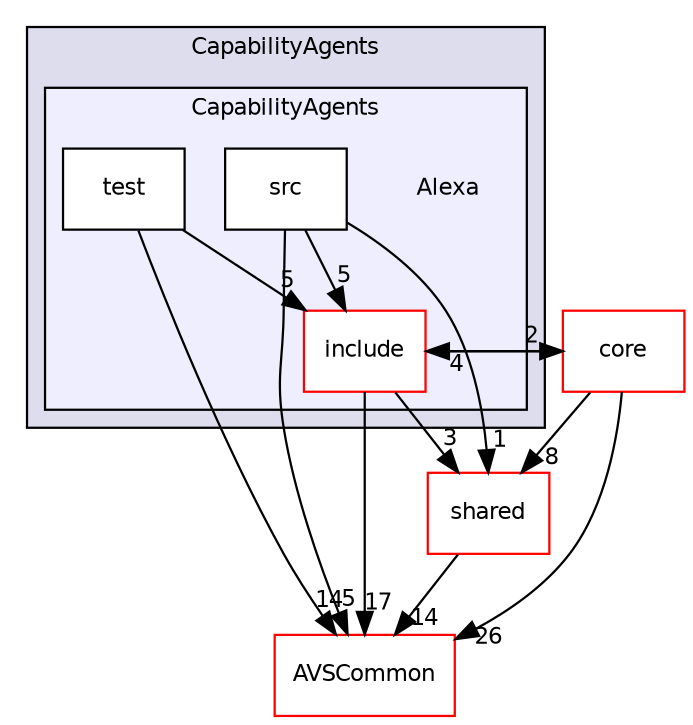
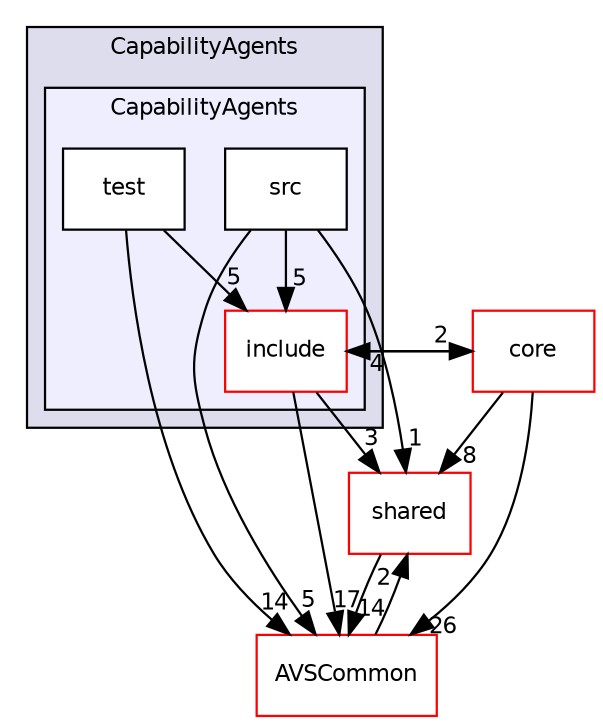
(448, 189) -> none
none -> (389, 606)
